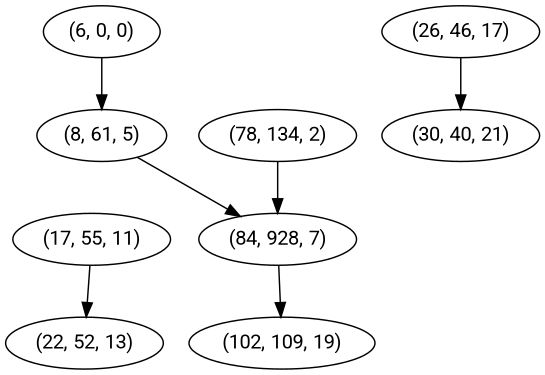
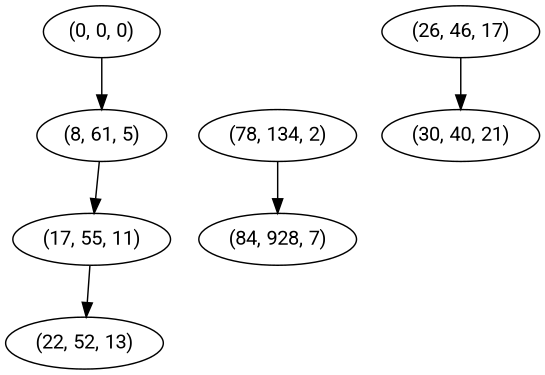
(102, 32) -> (102, 32)
(182, 183) -> (97, 180)
(282, 343) -> none
